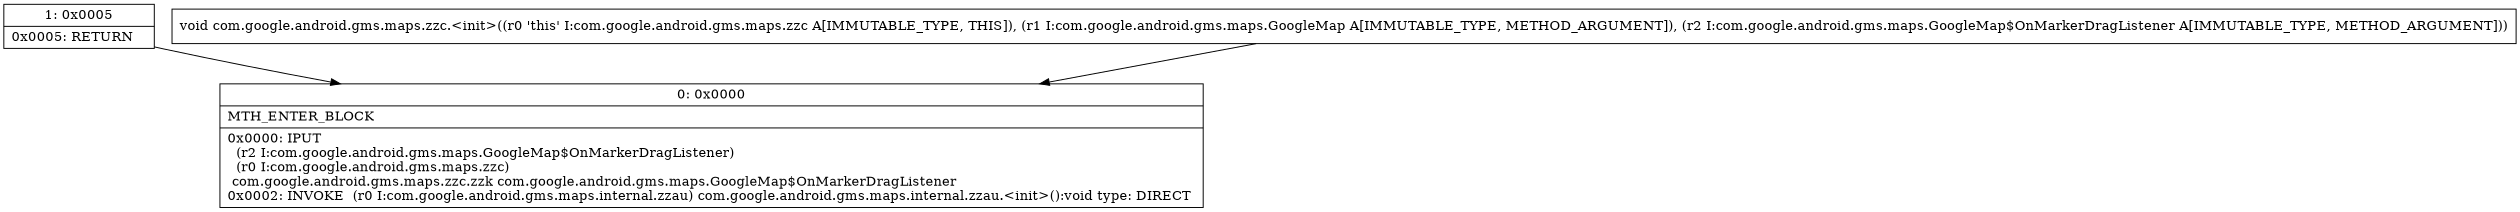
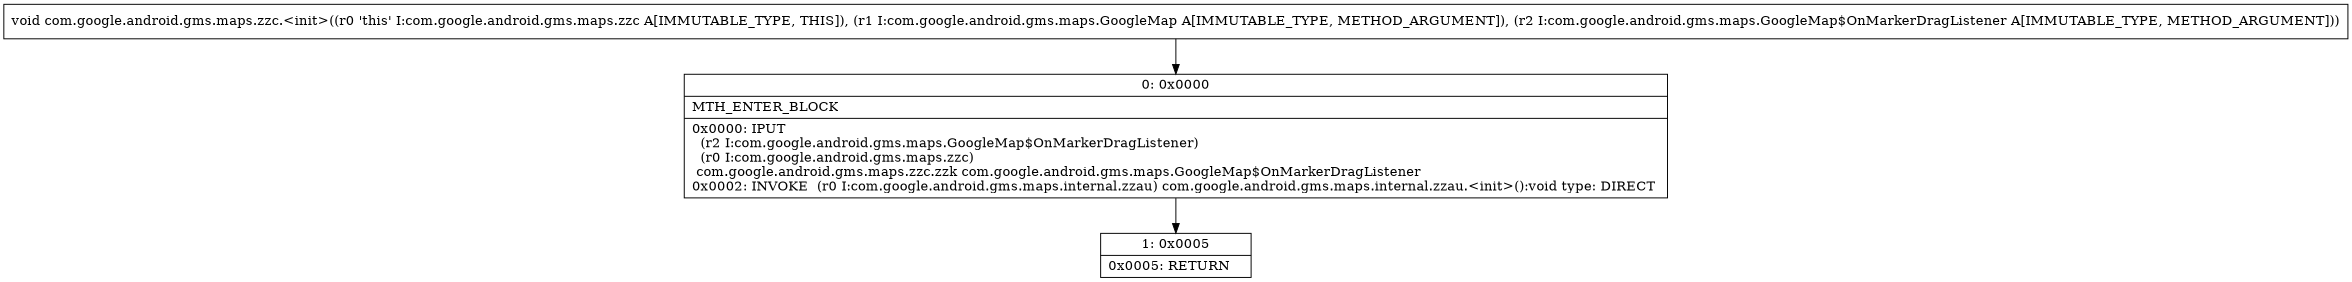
(242, 65) -> (1176, 211)
